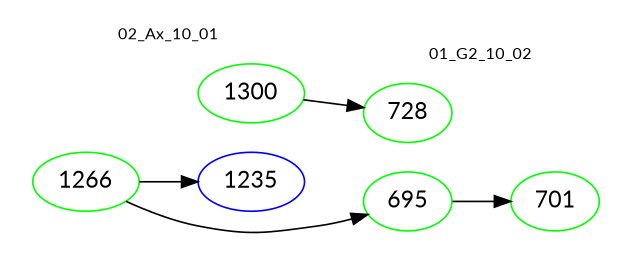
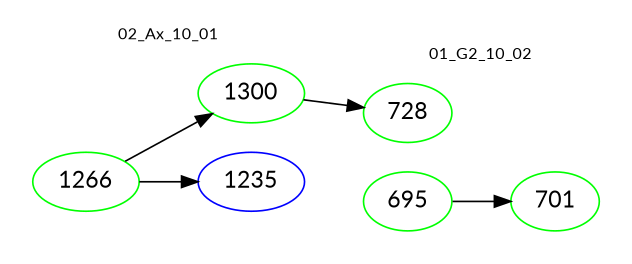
(237, 232) -> (161, 142)
